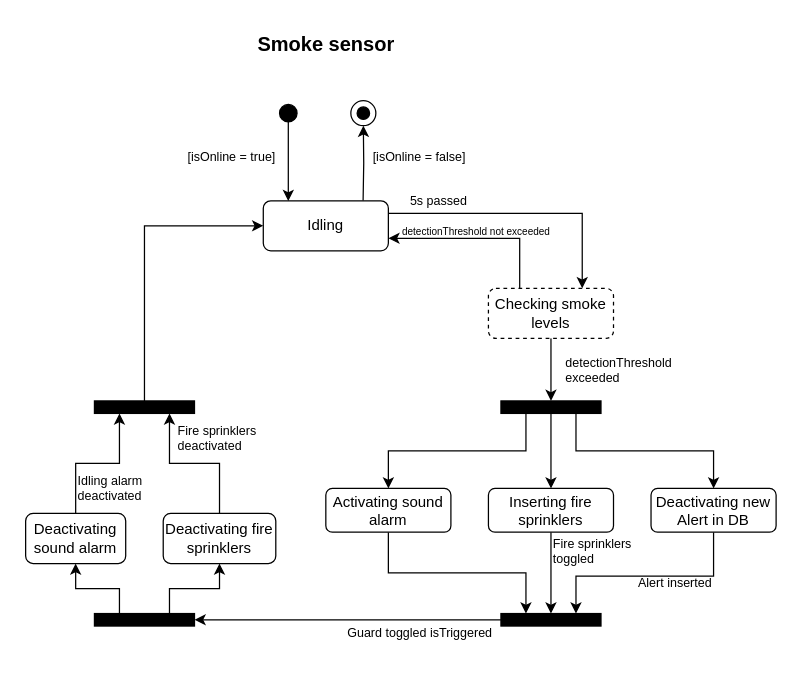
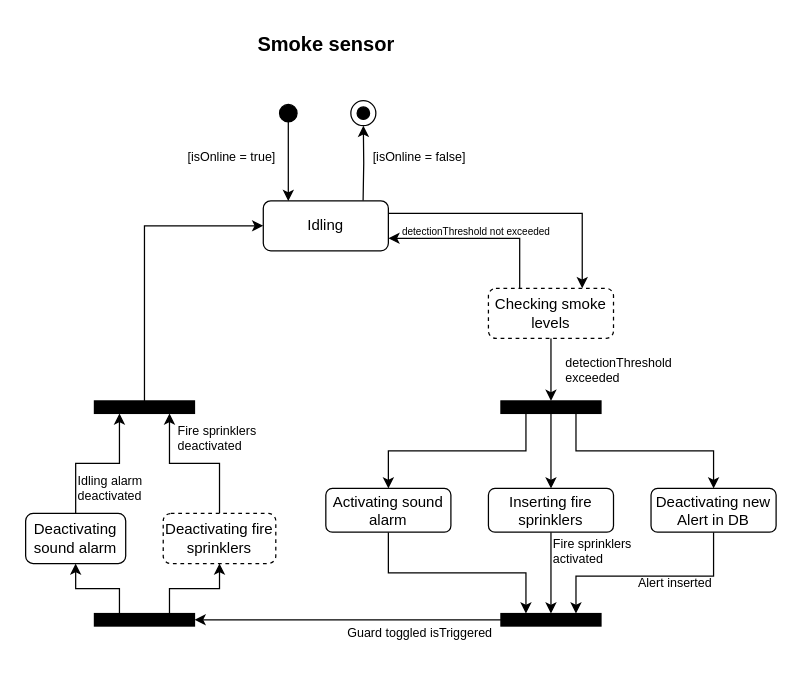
(438, 201) -> none
(219, 538) -> (219, 538)
(599, 551) -> (599, 551)
